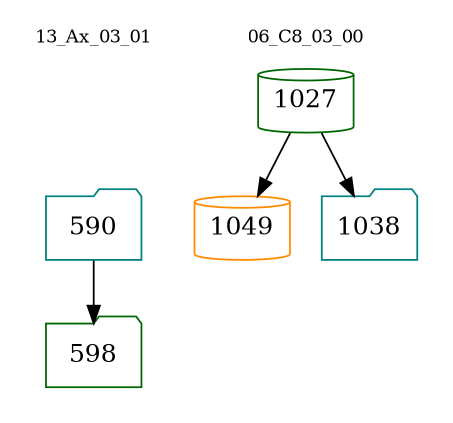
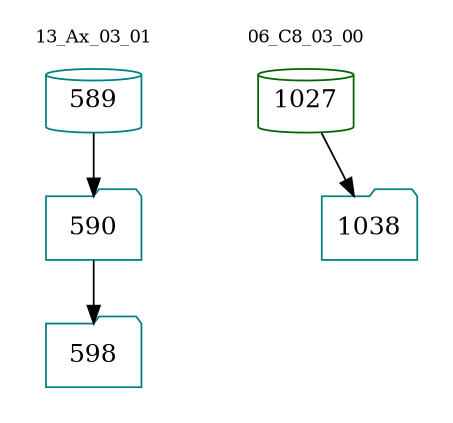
none -> (94, 101)
(242, 228) -> none
(94, 355) -> (94, 355)
